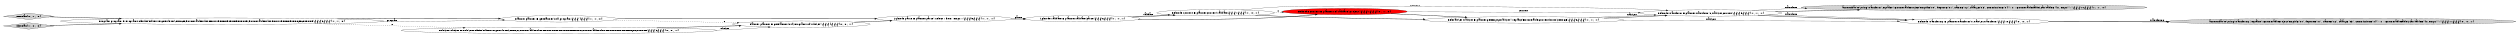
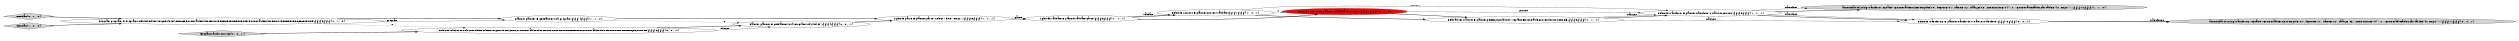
none -> (222, 34)
